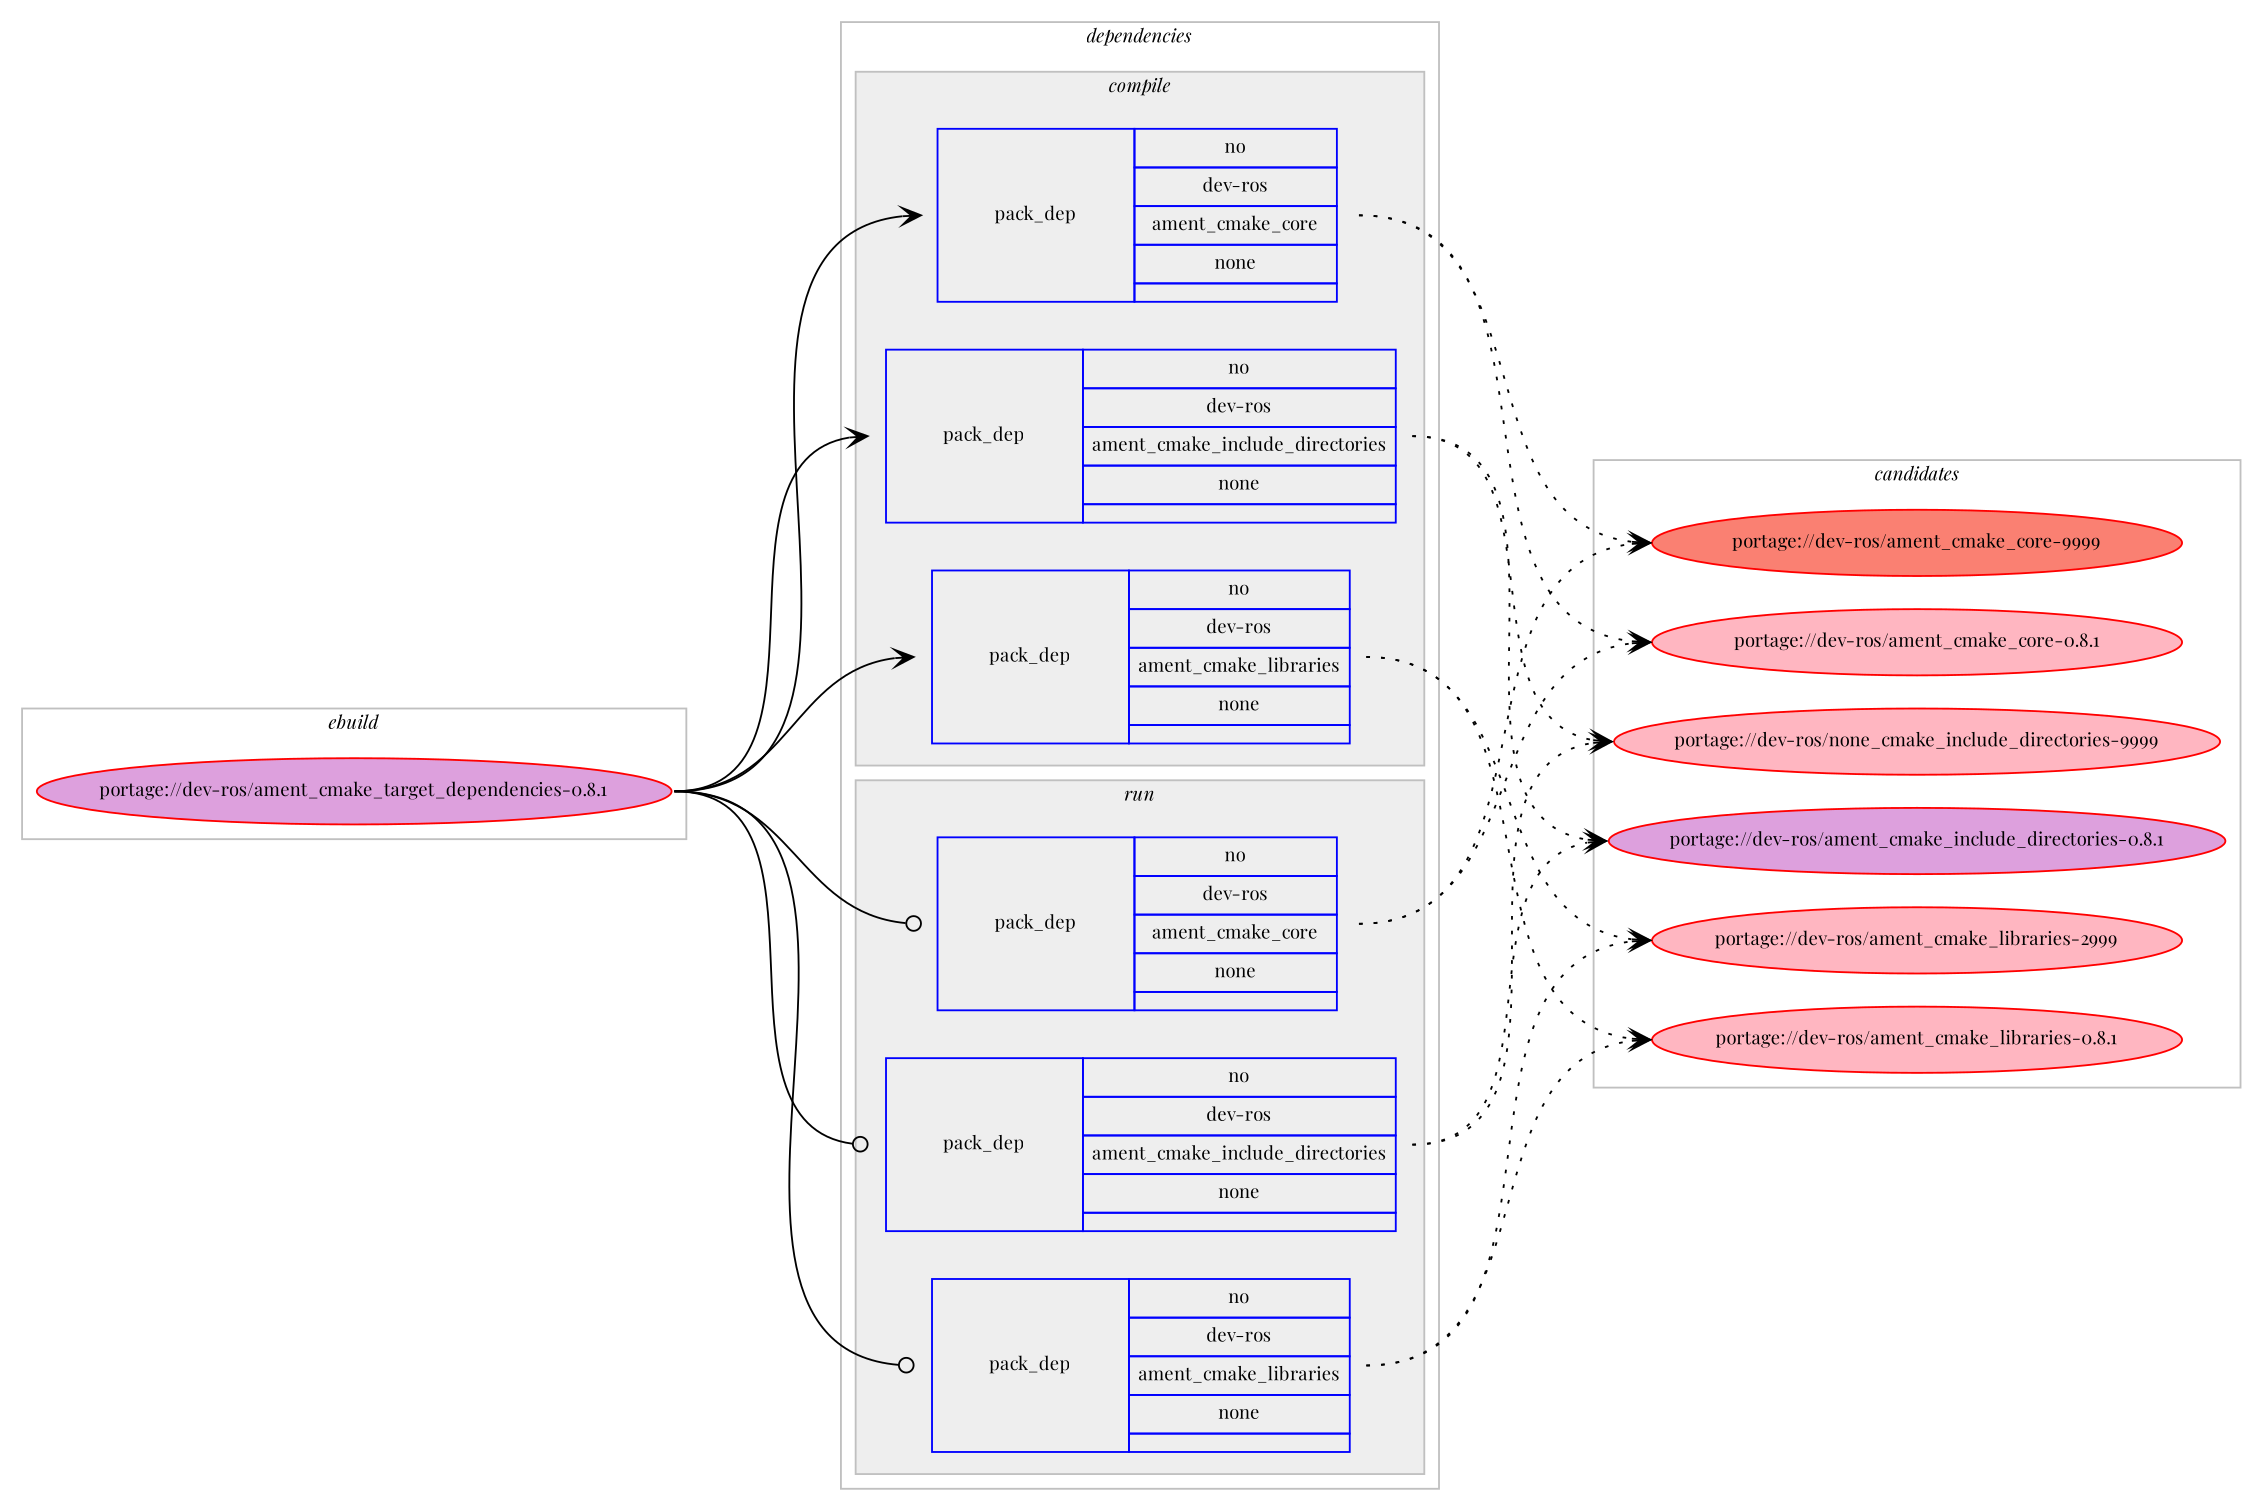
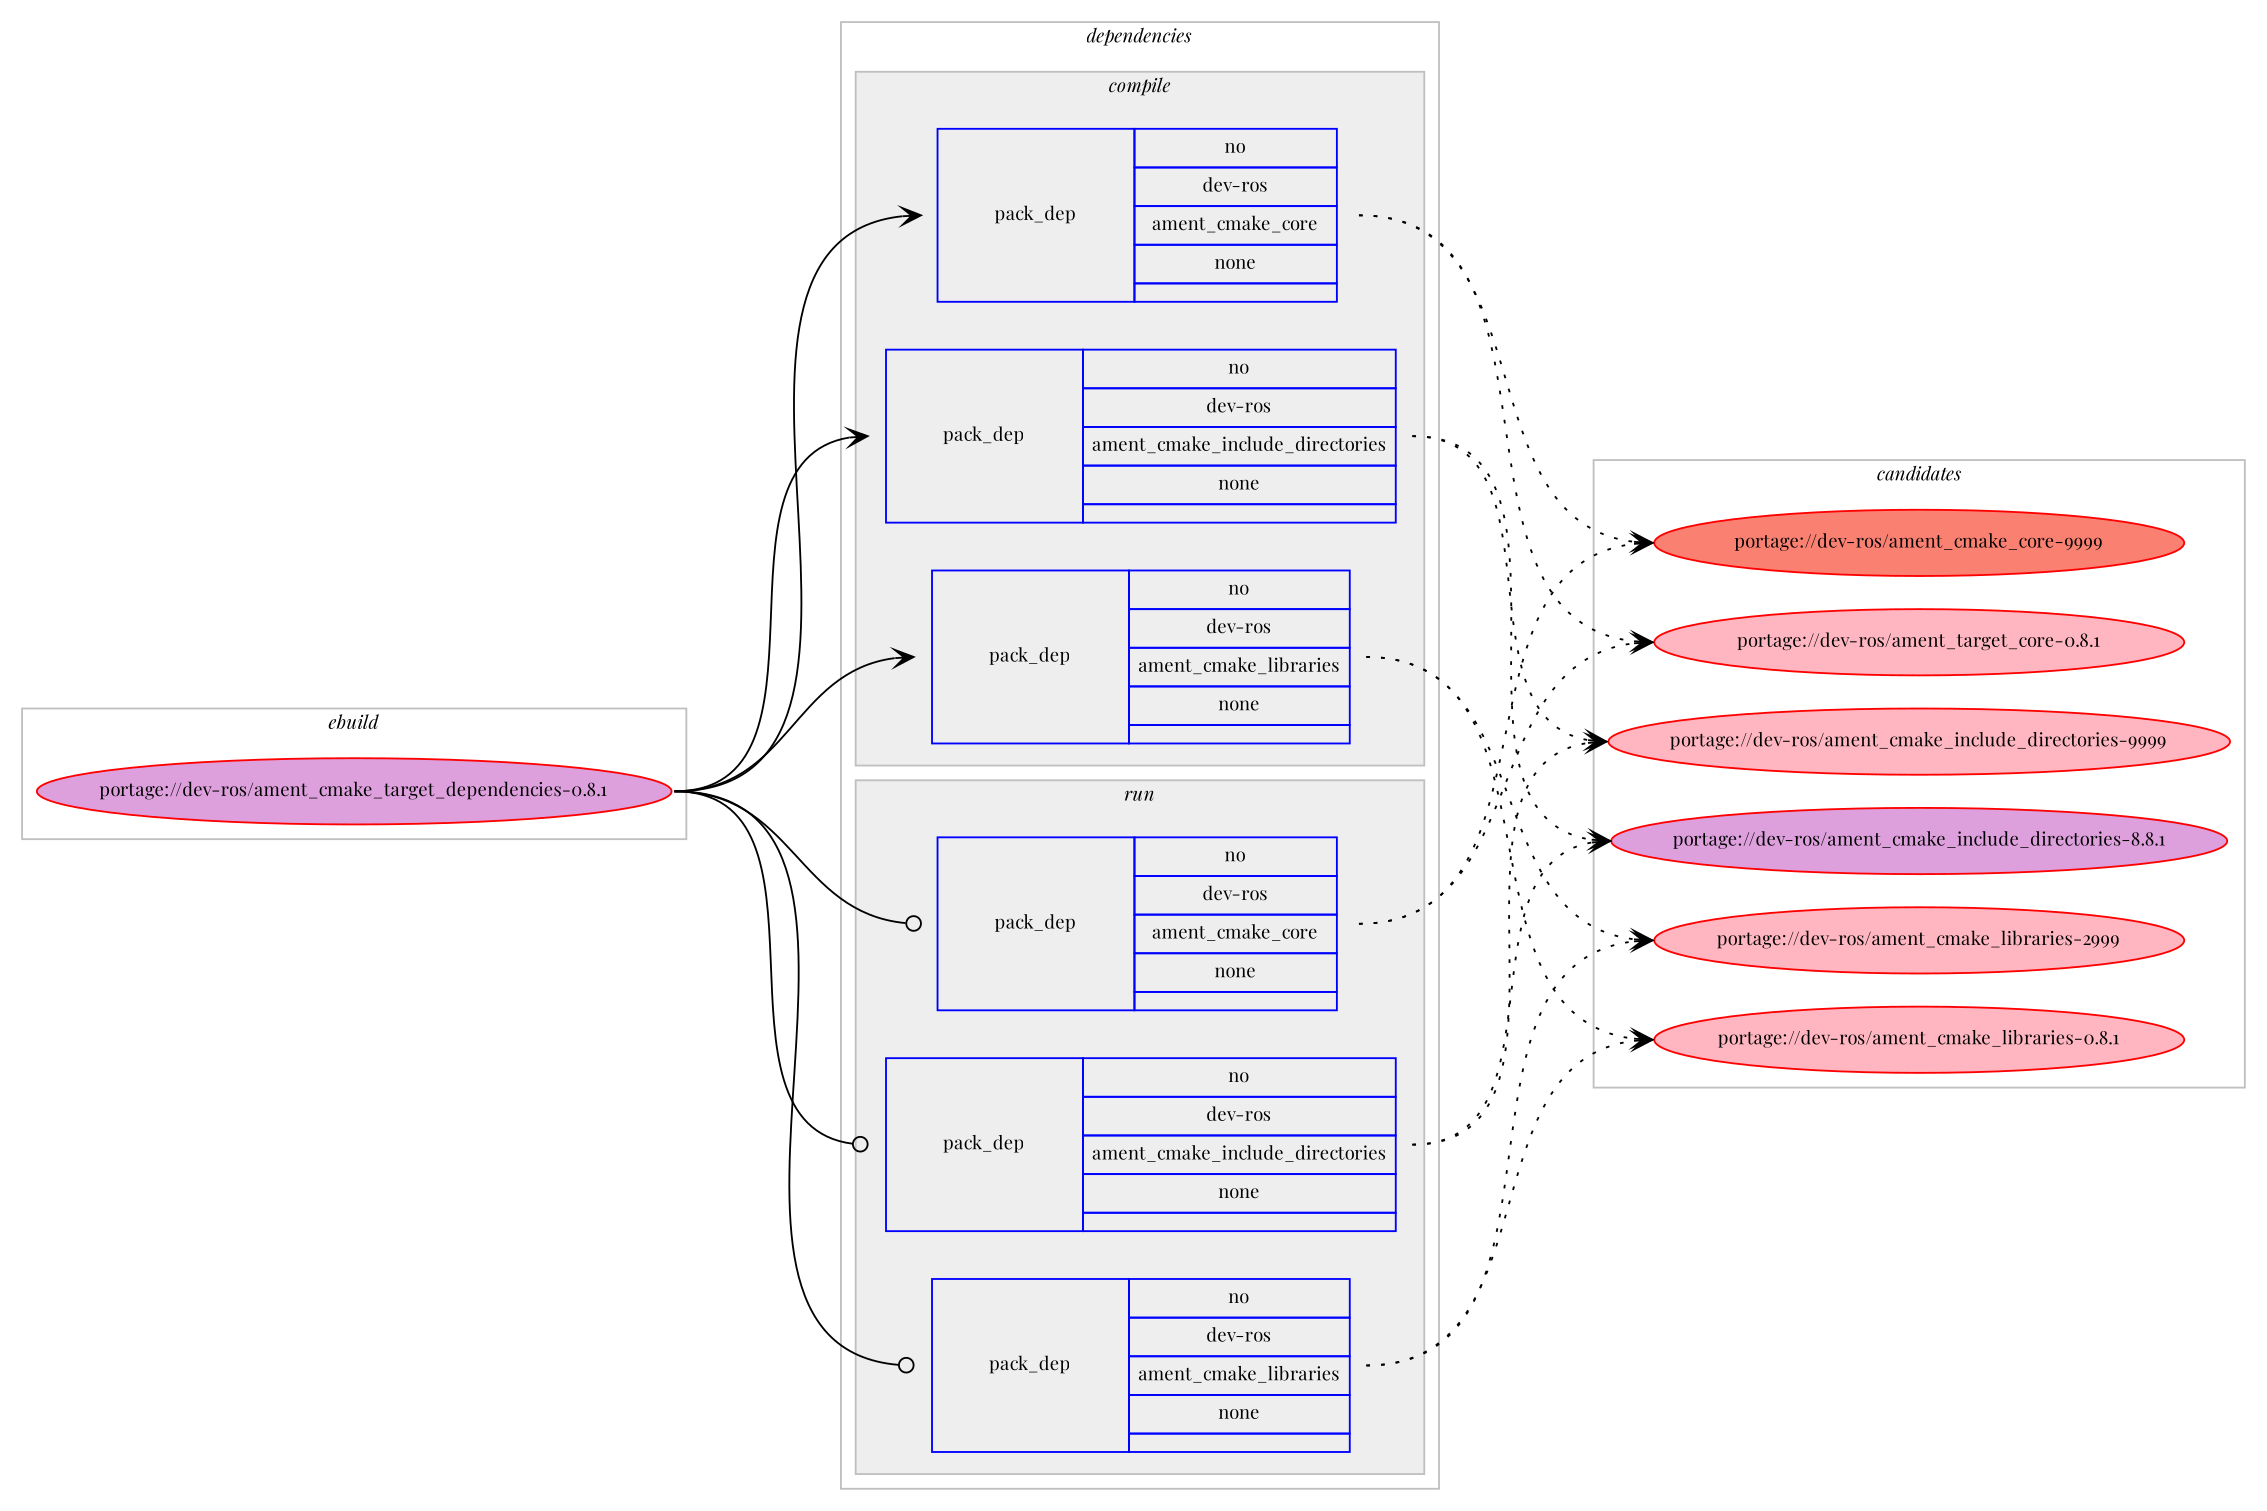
(1917, 642) -> (1919, 642)
(1917, 742) -> (1919, 742)
(1917, 841) -> (1919, 841)
